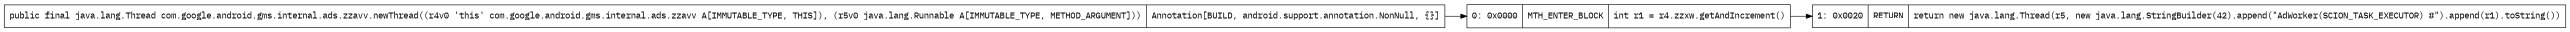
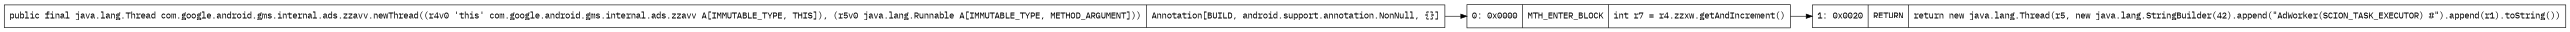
(1699, 16) -> (1699, 16)
